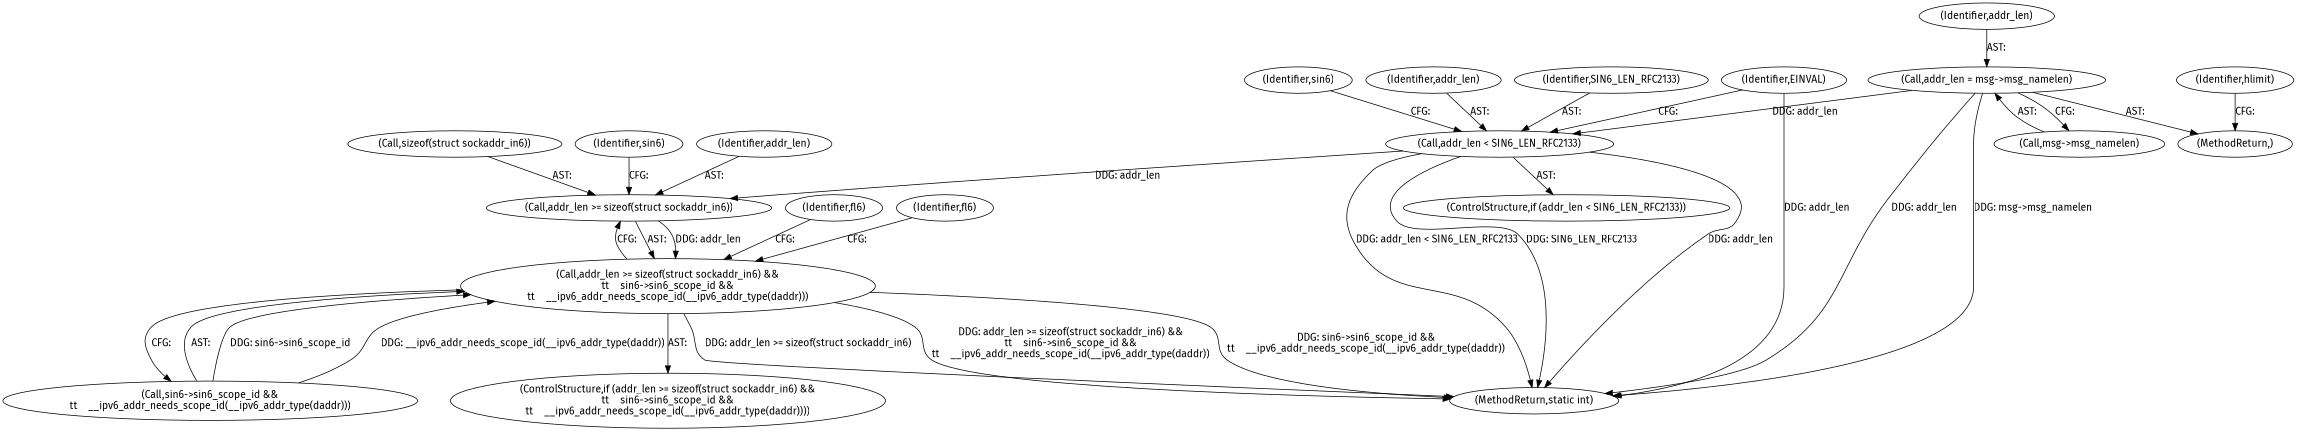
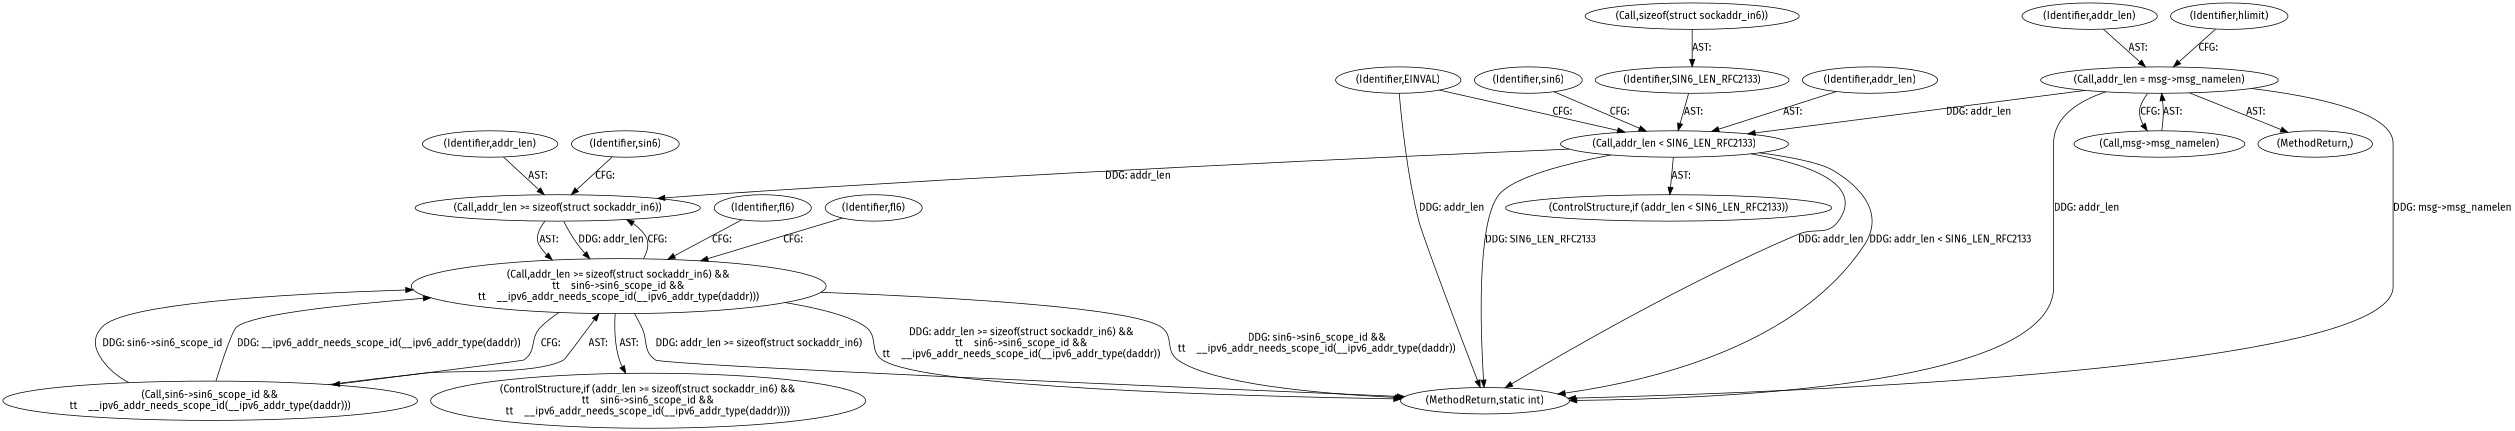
(2235, 108) -> (2197, 45)
(538, 175) -> (1692, 44)
